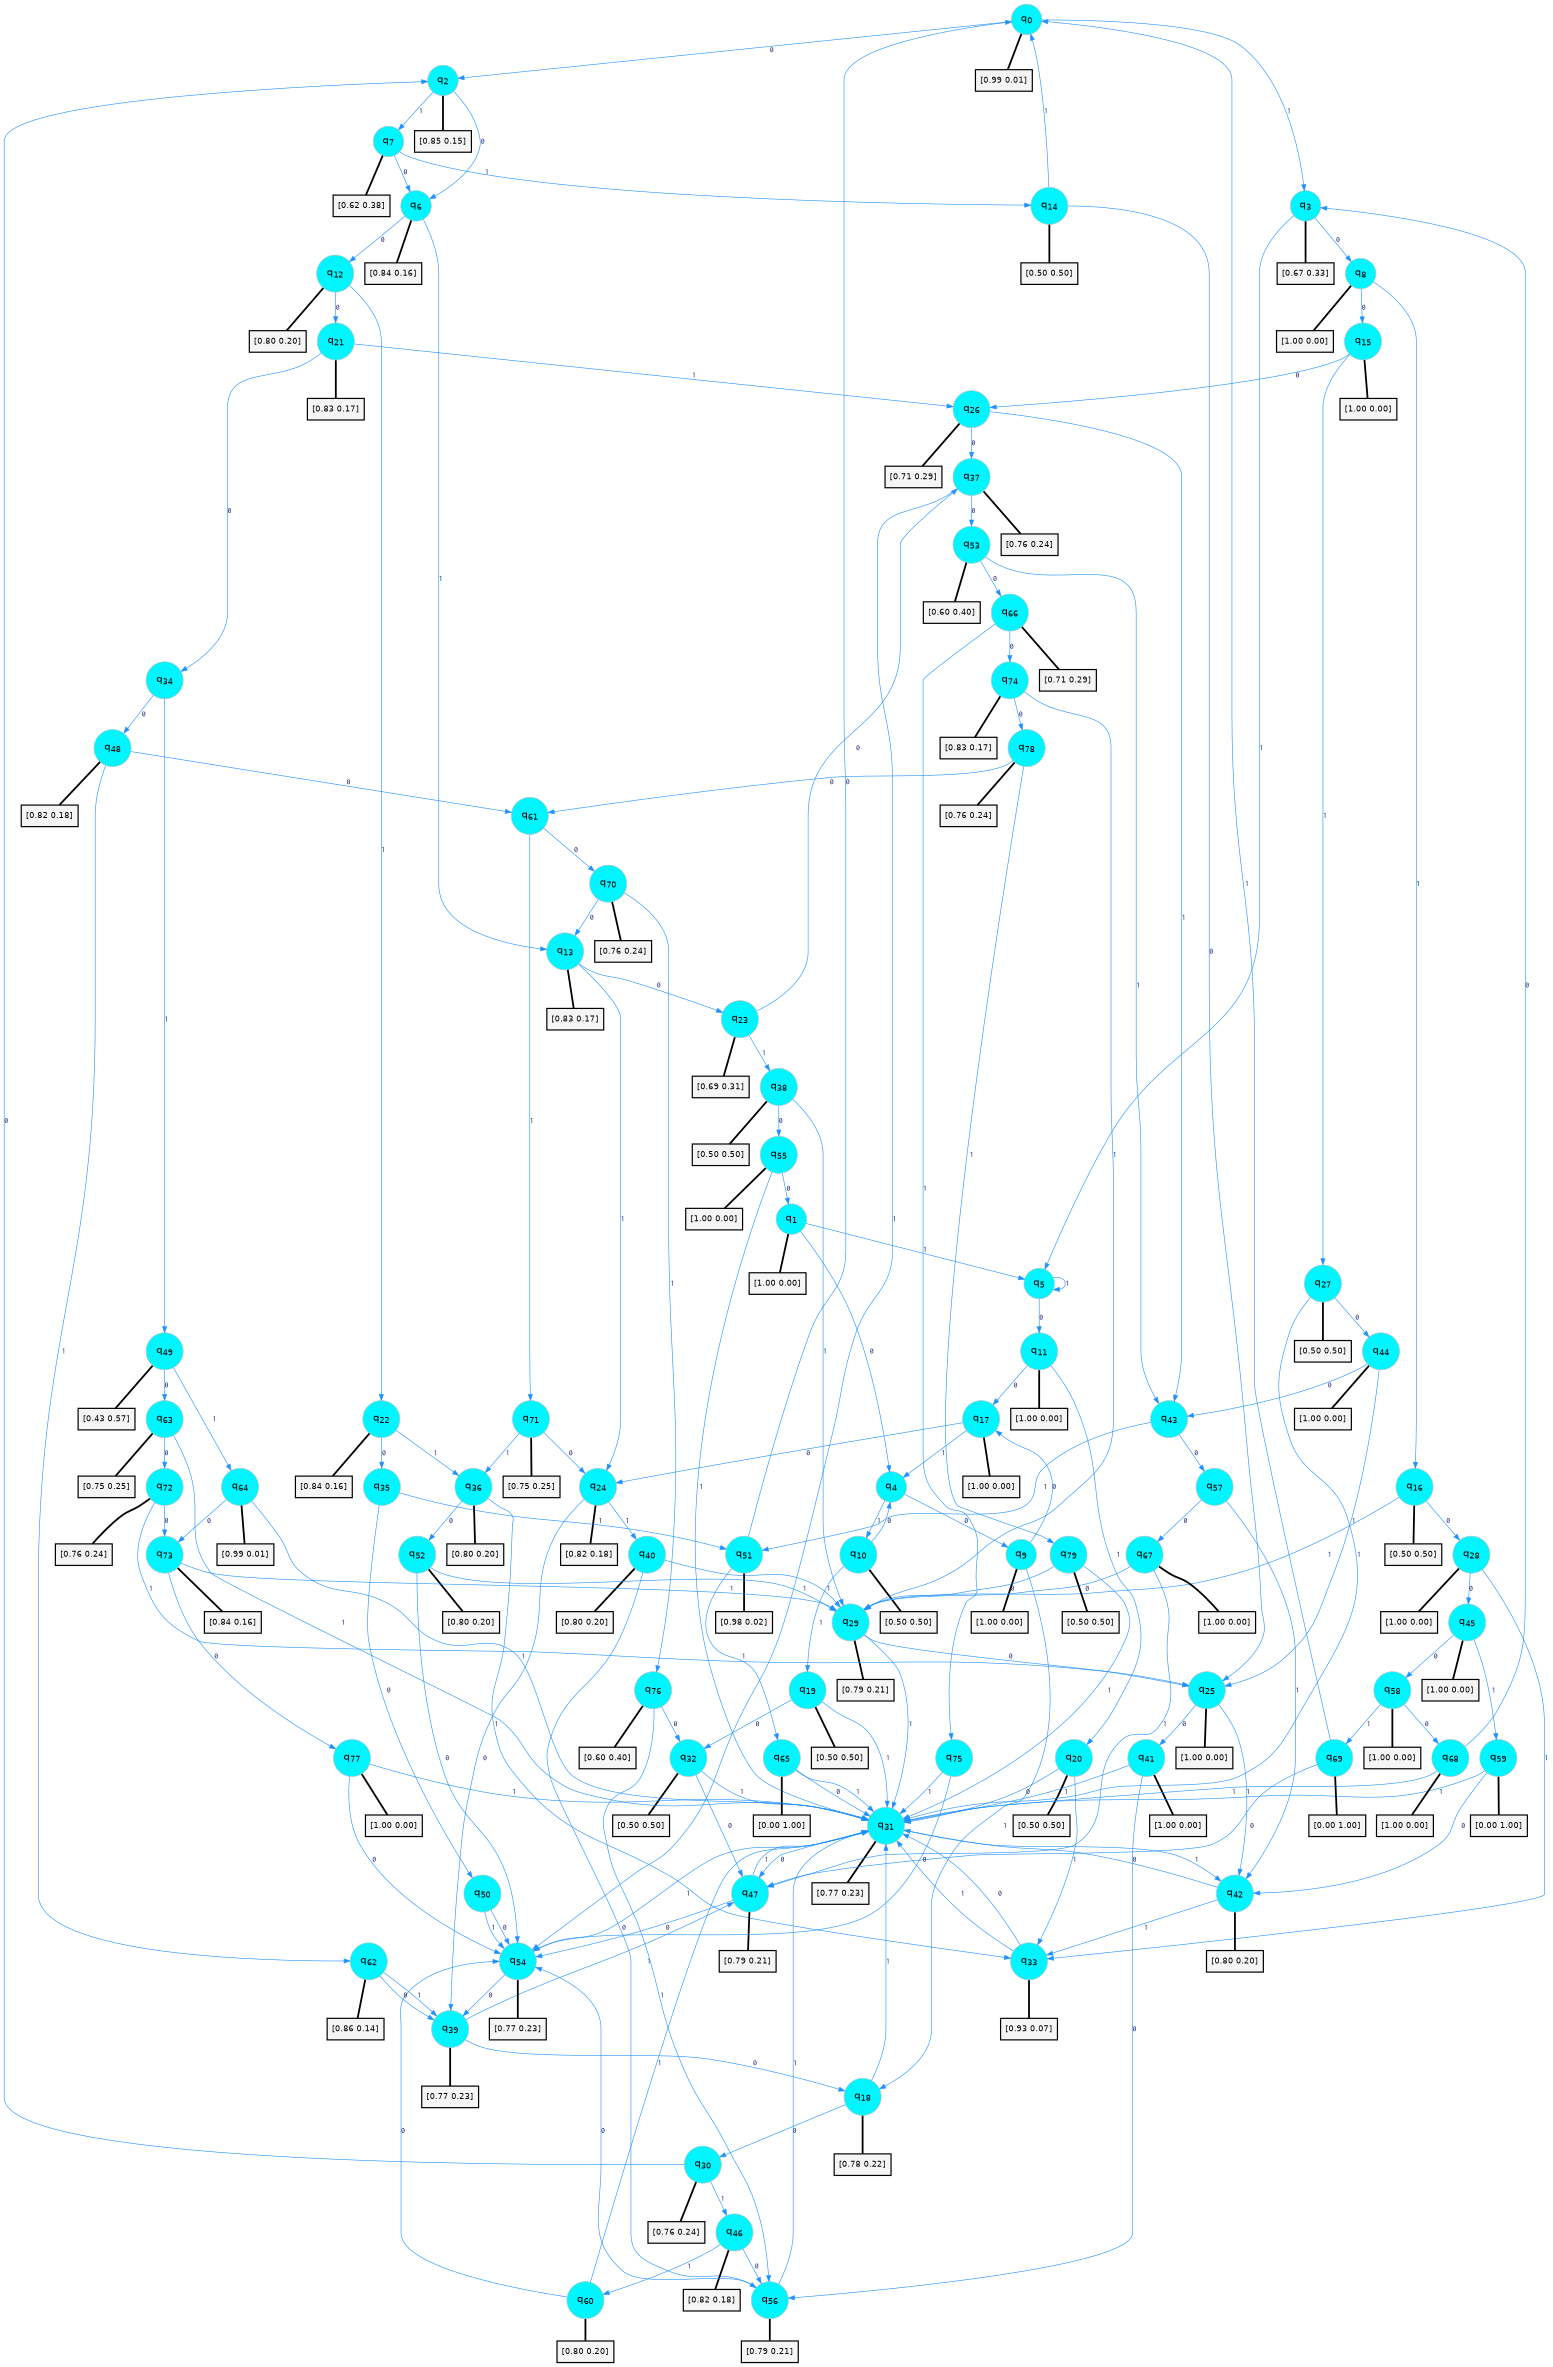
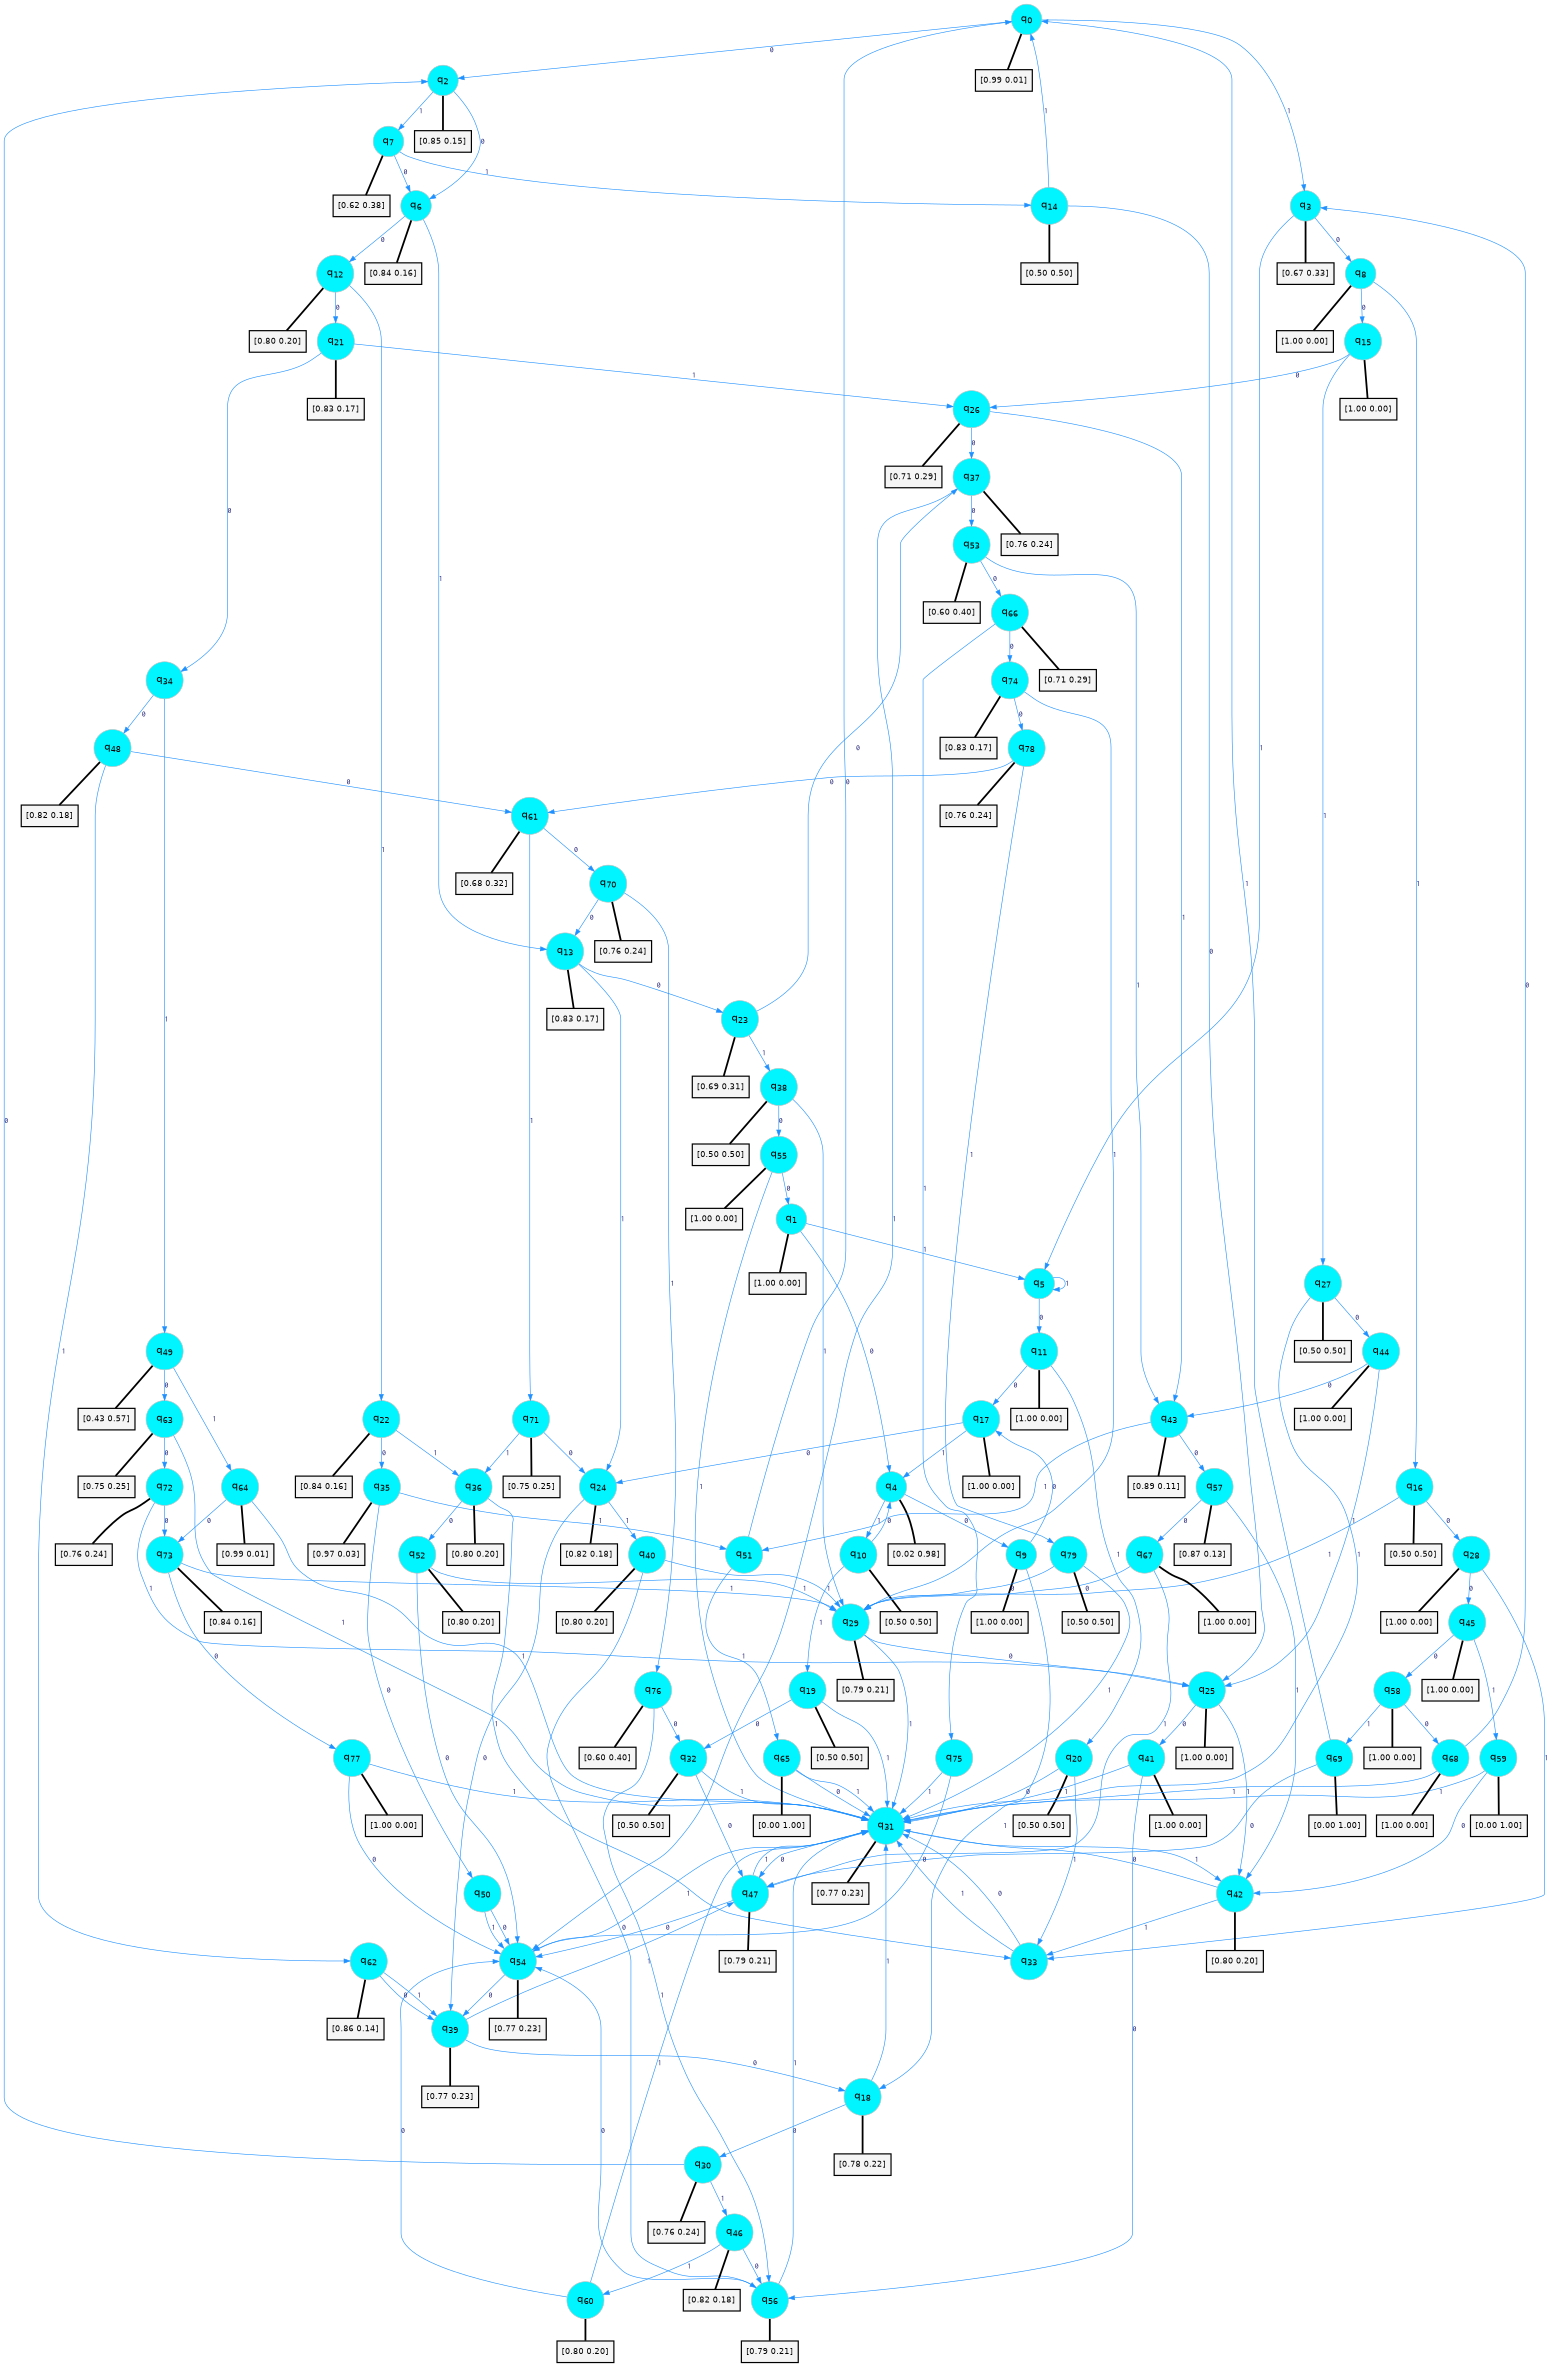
none -> (484, 884)
none -> (1157, 1487)
none -> (336, 1555)
none -> (916, 1555)
none -> (1203, 1555)
(744, 1622) -> none
(1029, 2029) -> none
